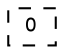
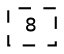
(32, 27) -> (32, 27)
